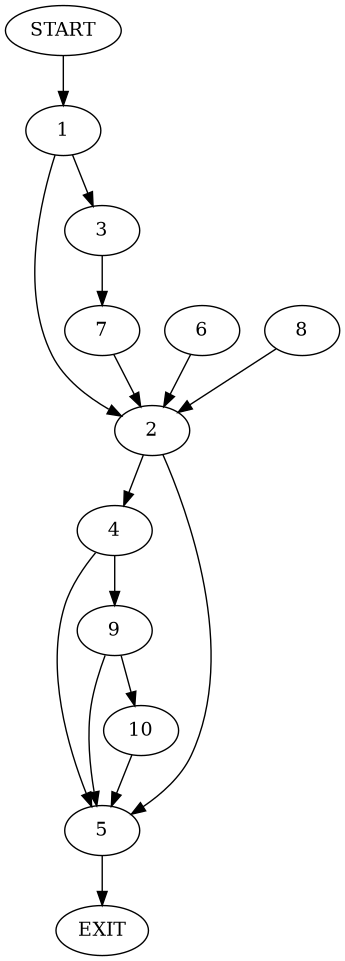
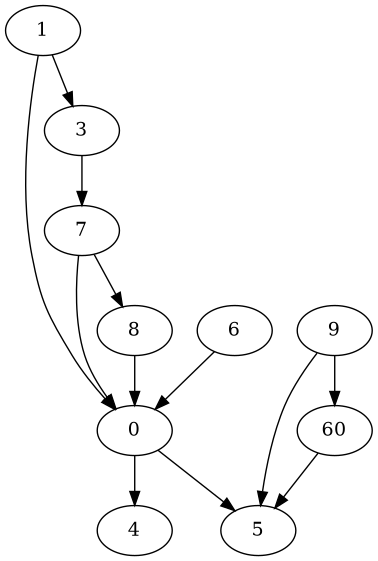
(63, 31) -> none
none -> (105, 274)
(152, 431) -> (135, 431)
(115, 574) -> none
(58, 670) -> none
(141, 731) -> (335, 431)
(102, 931) -> none
